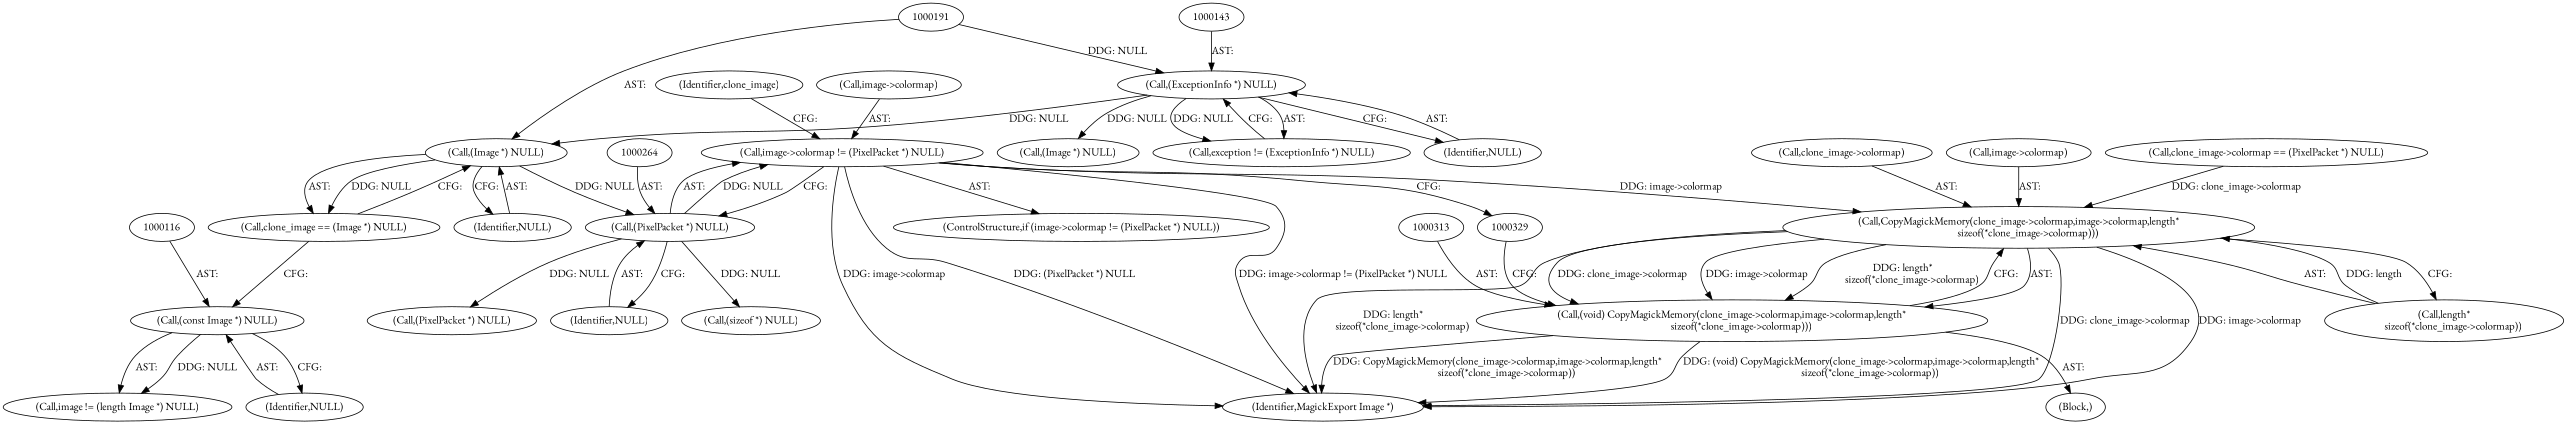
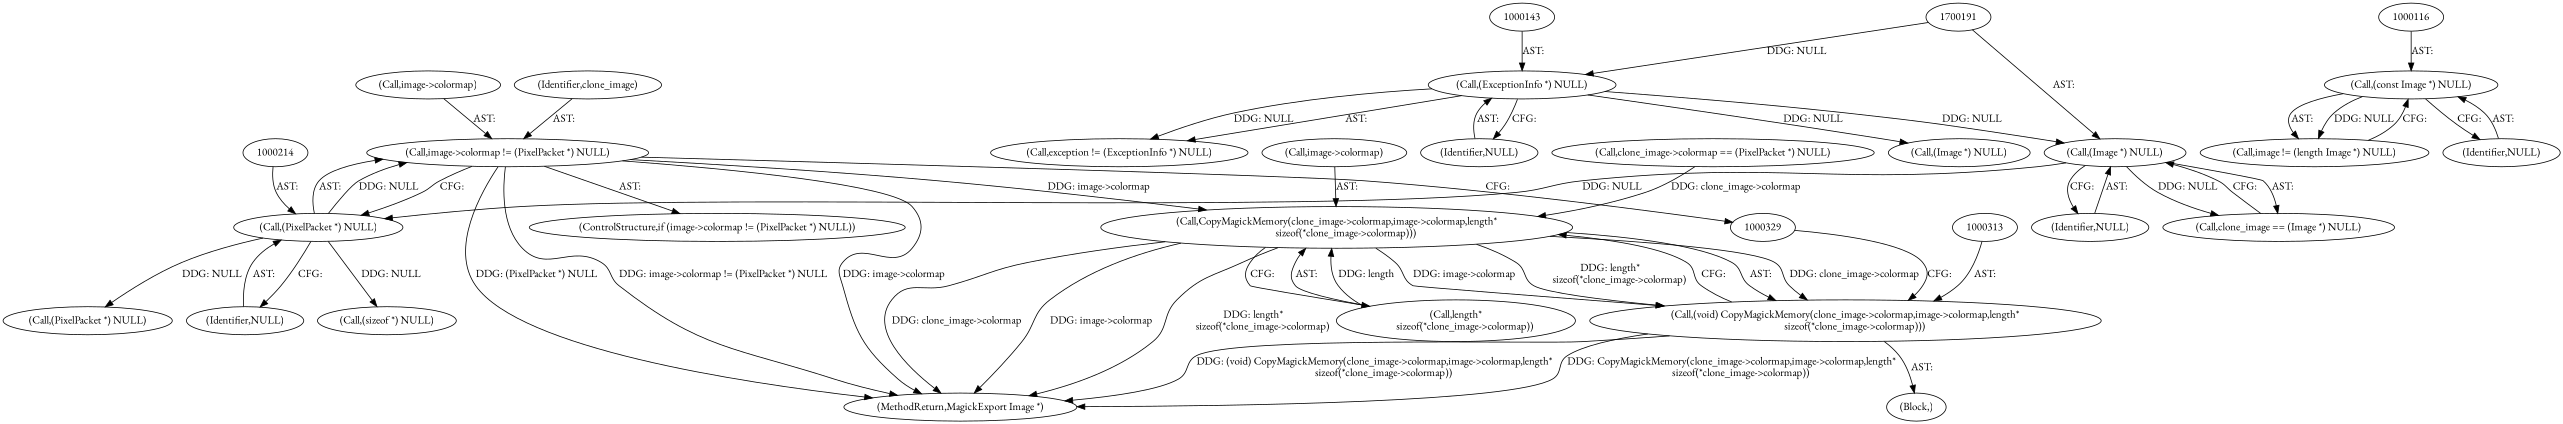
(931, 17) -> (1958, 17)
(807, 119) -> (565, 119)
(1246, 123) -> none
(640, 153) -> (275, 153)
(1842, 153) -> none
(274, 271) -> (2391, 127)
(1323, 407) -> (960, 407)
